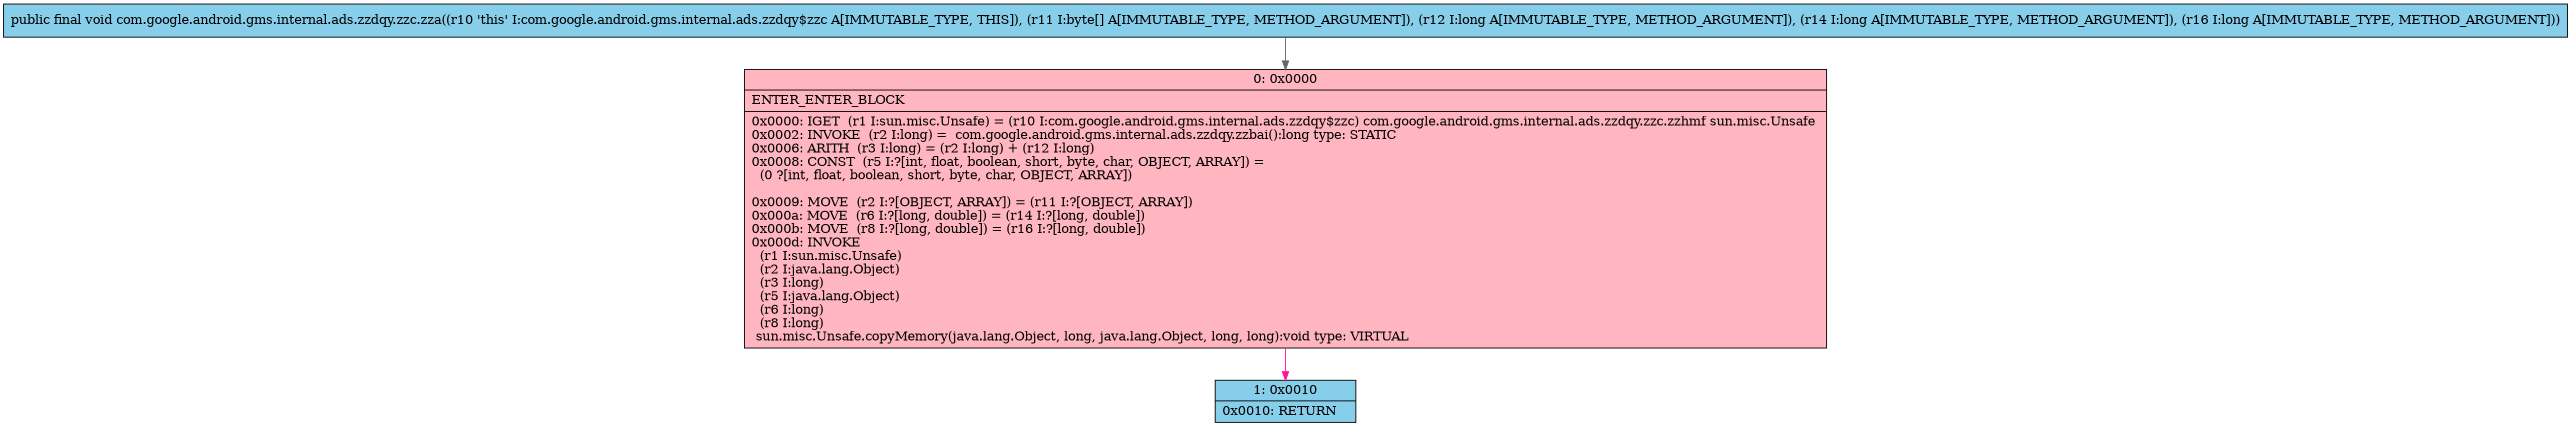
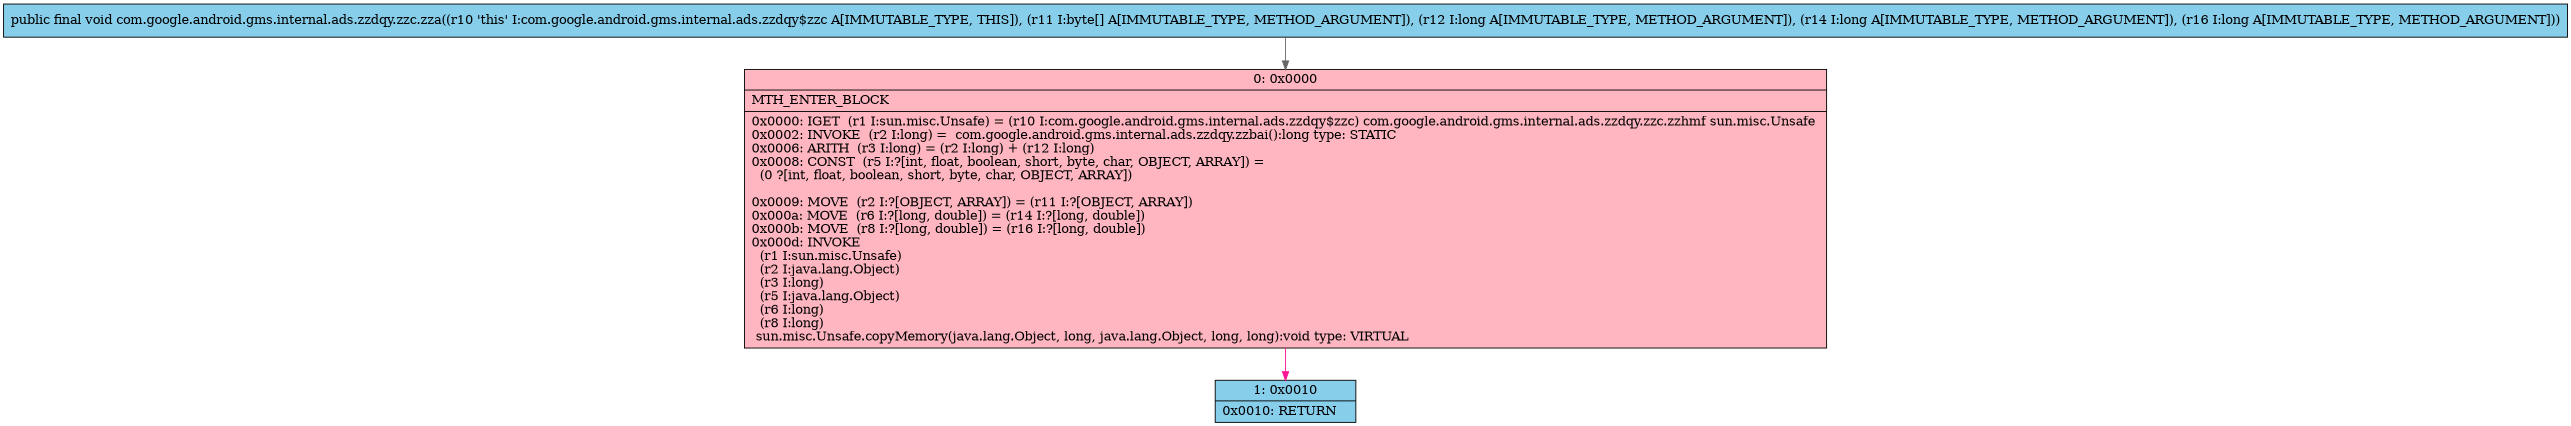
(828, 100) -> (821, 100)
